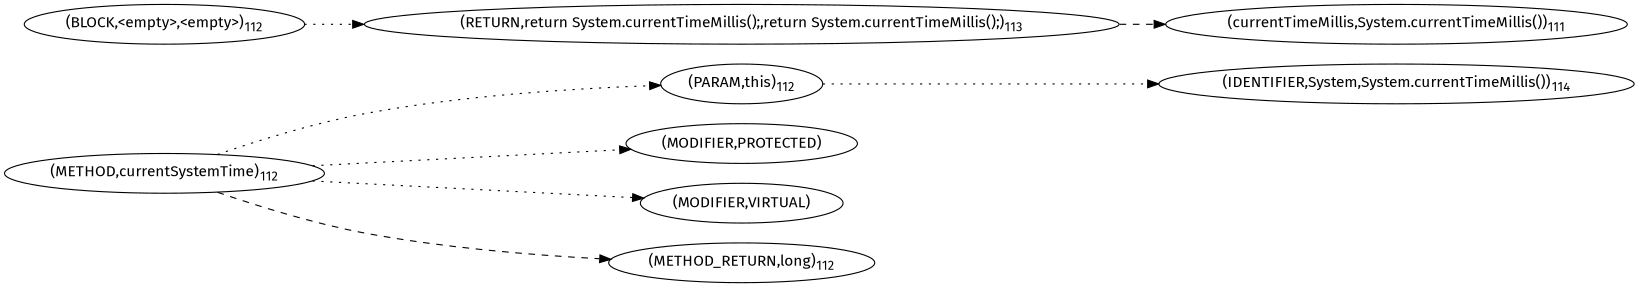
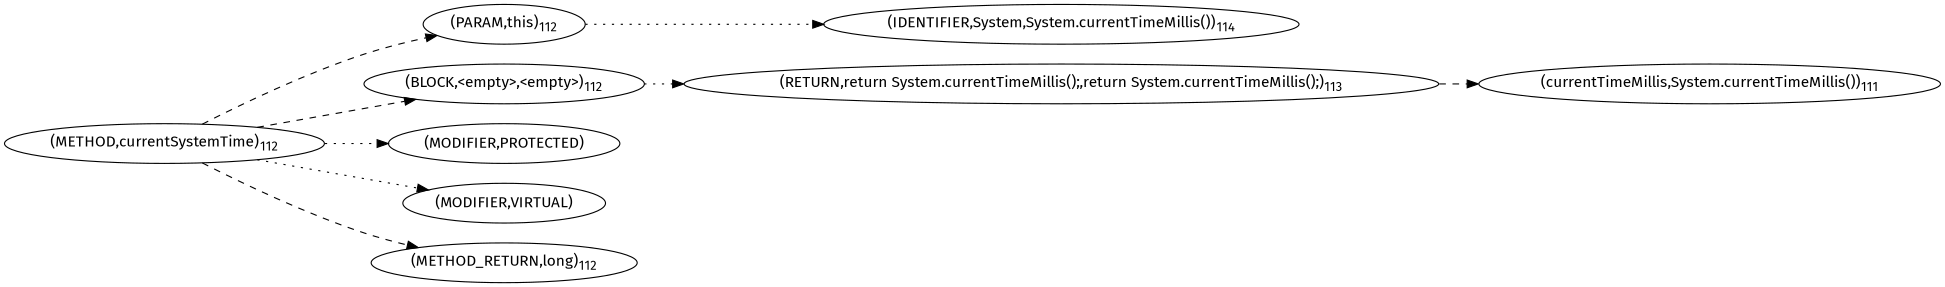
(431, 103) -> (312, 74)
none -> (331, 114)
